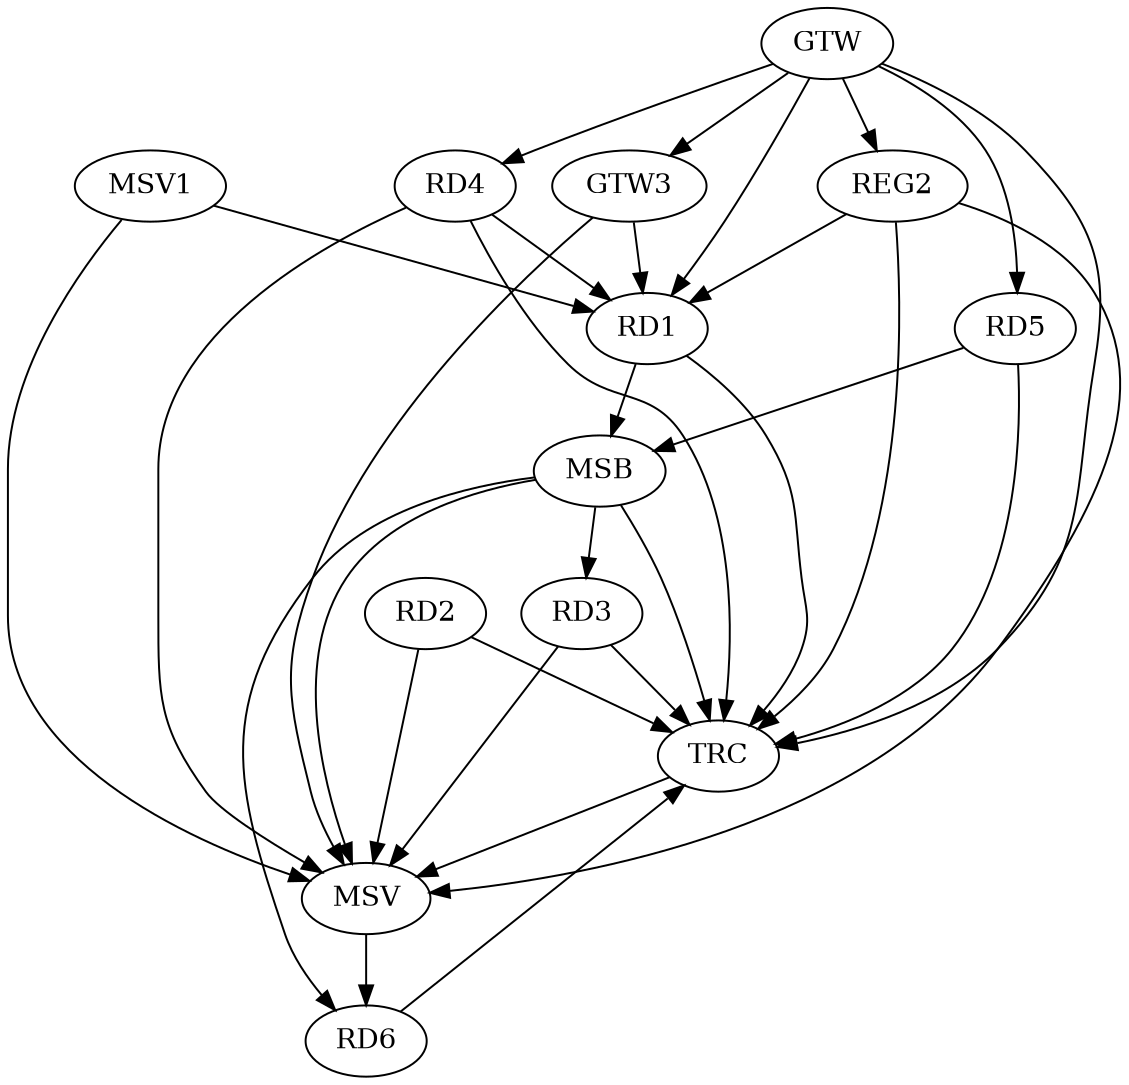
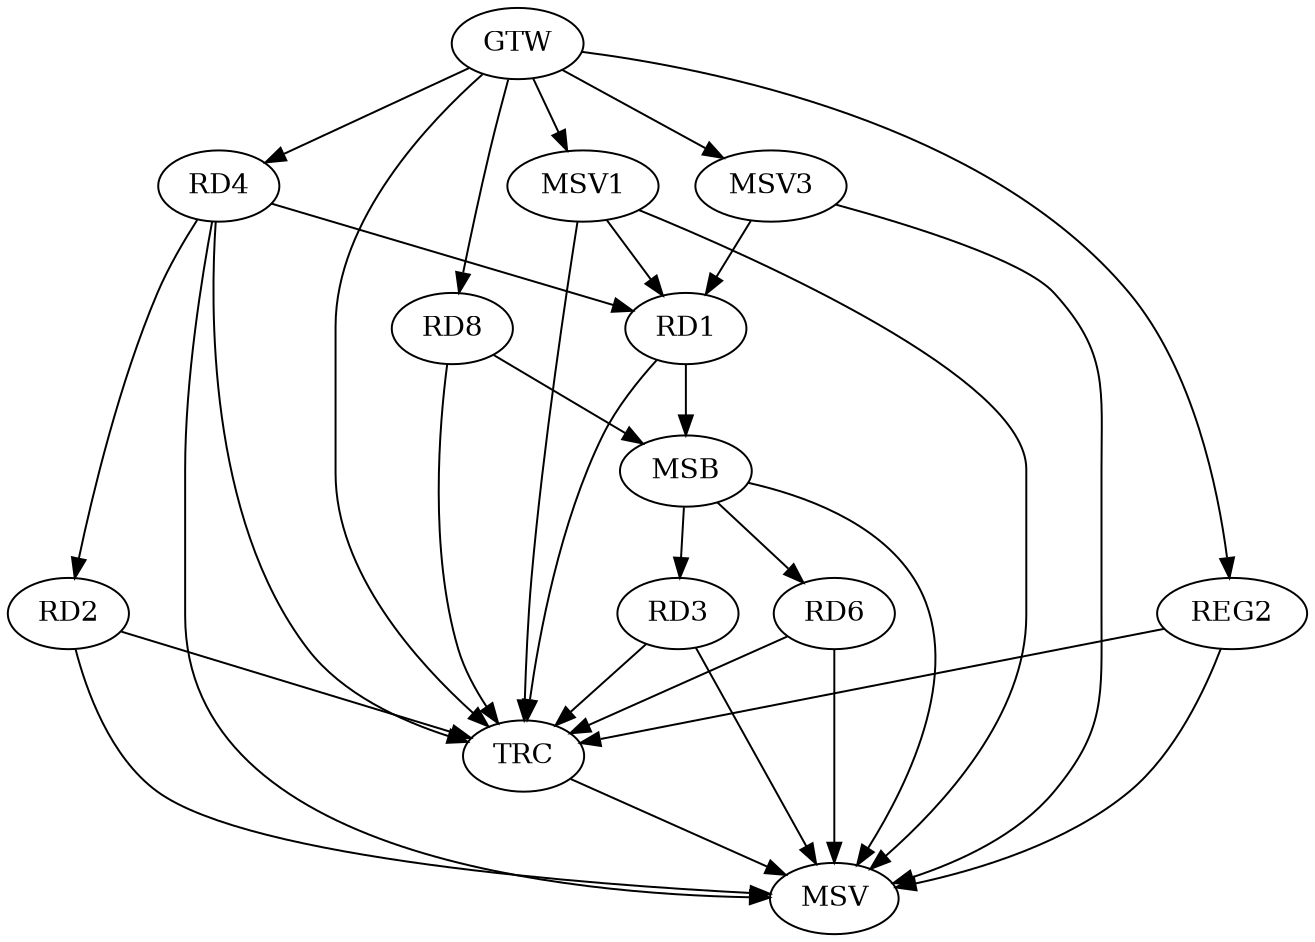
(750, 181) -> (546, 105)
(629, 186) -> (771, 186)
(777, 253) -> none
(1015, 329) -> (452, 329)
none -> (124, 384)
(670, 600) -> (544, 460)
(366, 960) -> (834, 746)
